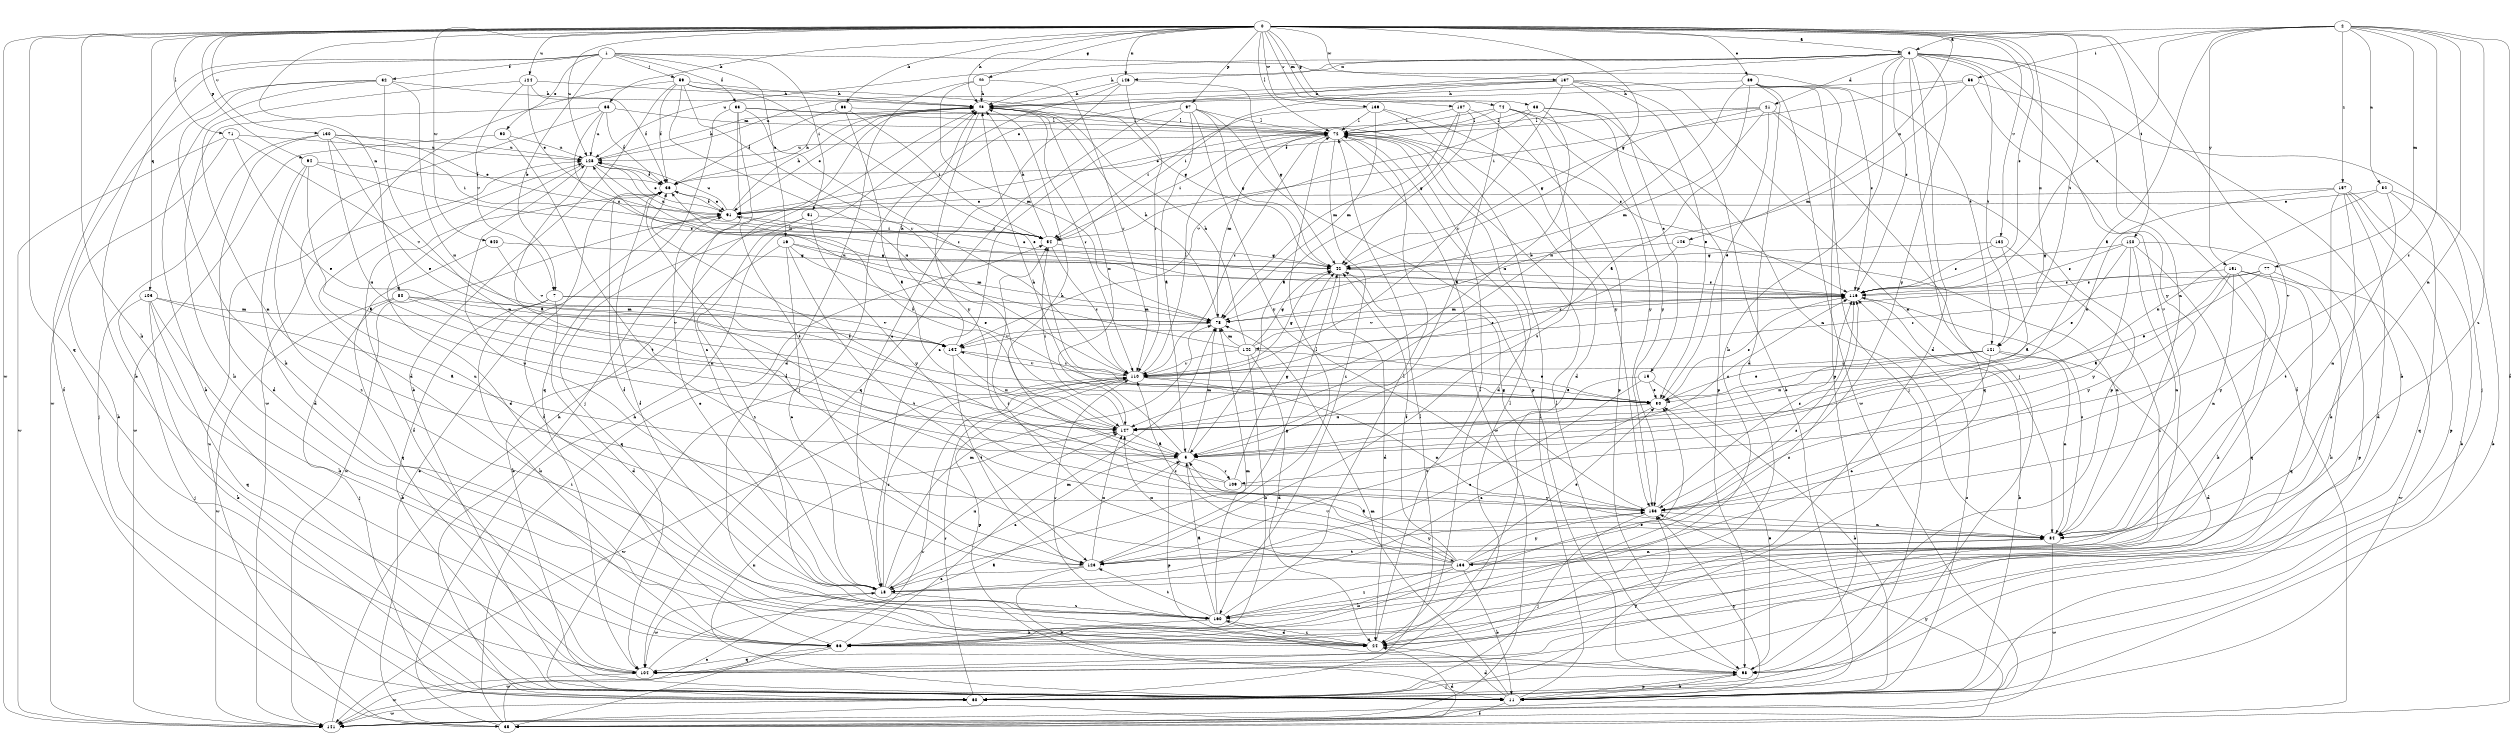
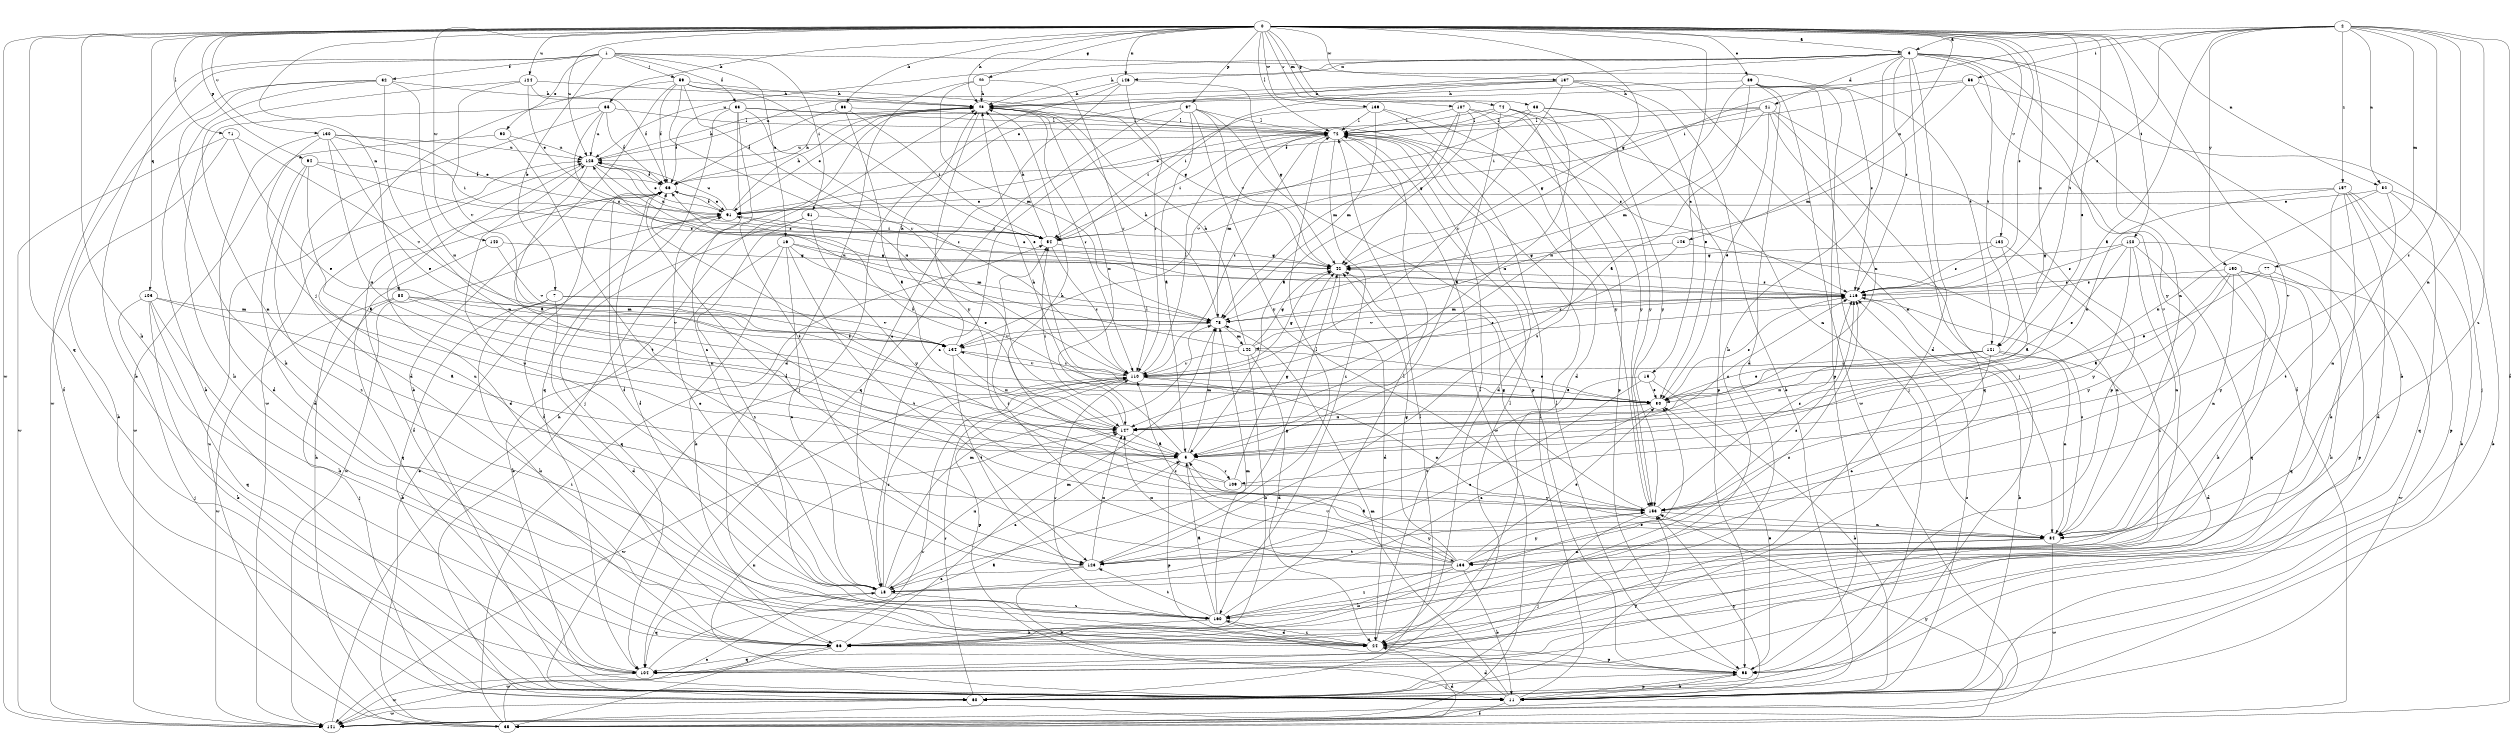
none -> (2104, 35)
none -> (2101, 85)
(747, 121) -> (747, 121)
none -> (682, 129)
none -> (1665, 137)
(409, 148) -> none
(1243, 188) -> (1243, 188)
(477, 197) -> (521, 293)
(1657, 216) -> (1654, 40)
(791, 229) -> (791, 229)
(494, 242) -> (494, 242)
(1532, 255) -> (1532, 255)
(2233, 269) -> (2233, 269)
(1582, 277) -> (1610, 276)
(1147, 309) -> (1147, 309)
(1885, 328) -> (1635, 266)
(1677, 339) -> none
(1230, 340) -> (1233, 334)
(642, 410) -> (317, 402)
none -> (1583, 413)
(1407, 417) -> (1407, 417)
none -> (695, 447)
(1755, 547) -> (1758, 545)
(657, 633) -> (657, 633)
(279, 640) -> (641, 391)
none -> (1559, 655)
